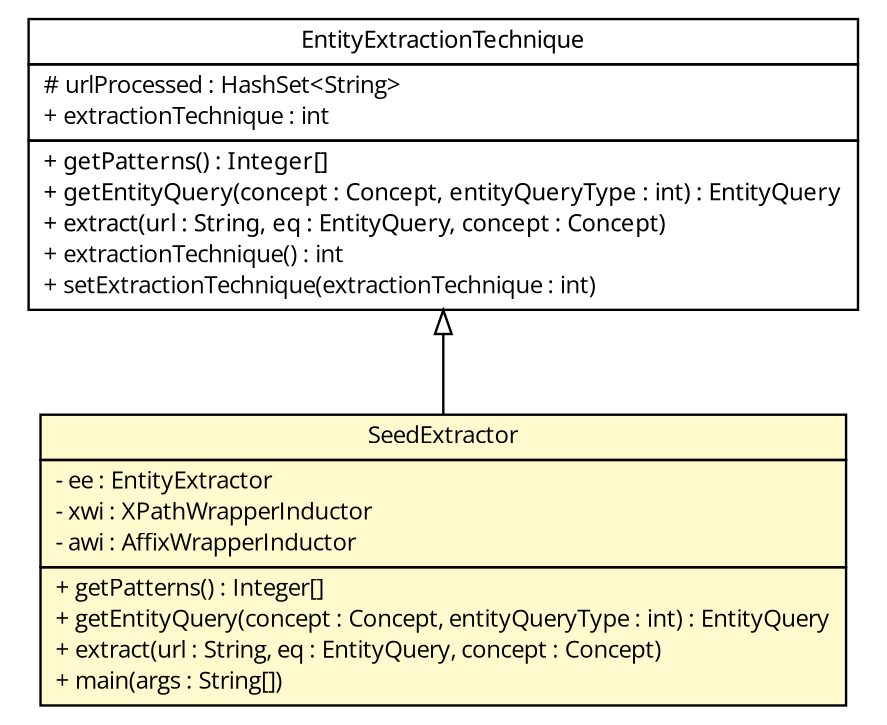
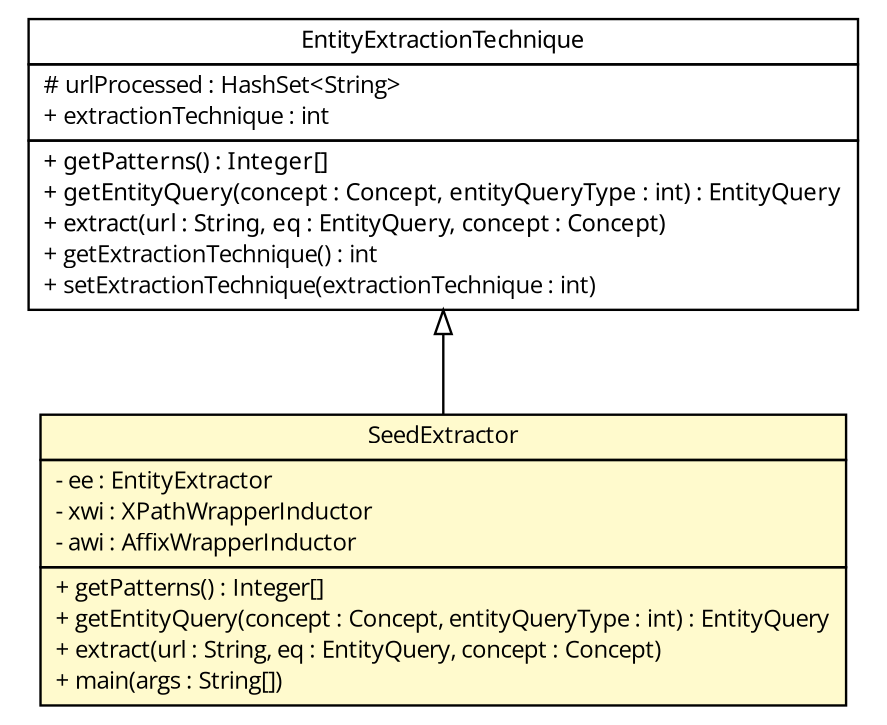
(194, 255) -> (211, 255)
